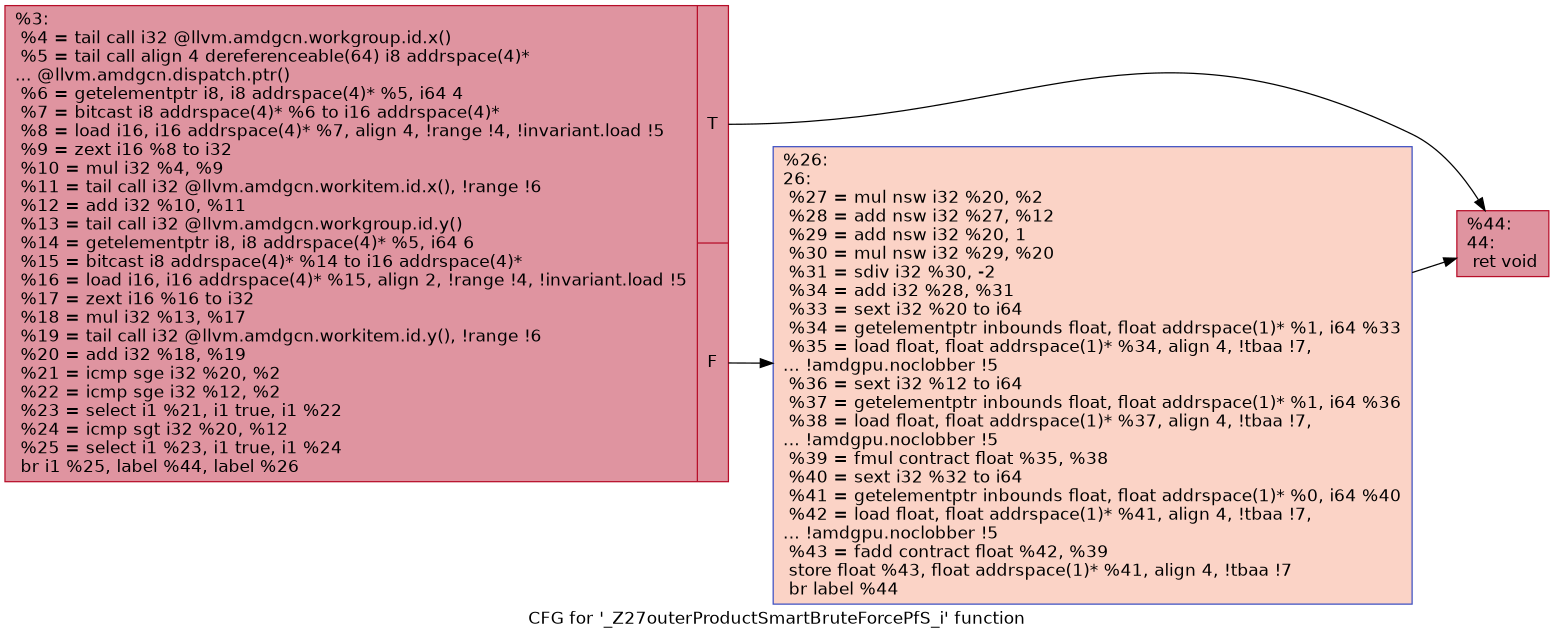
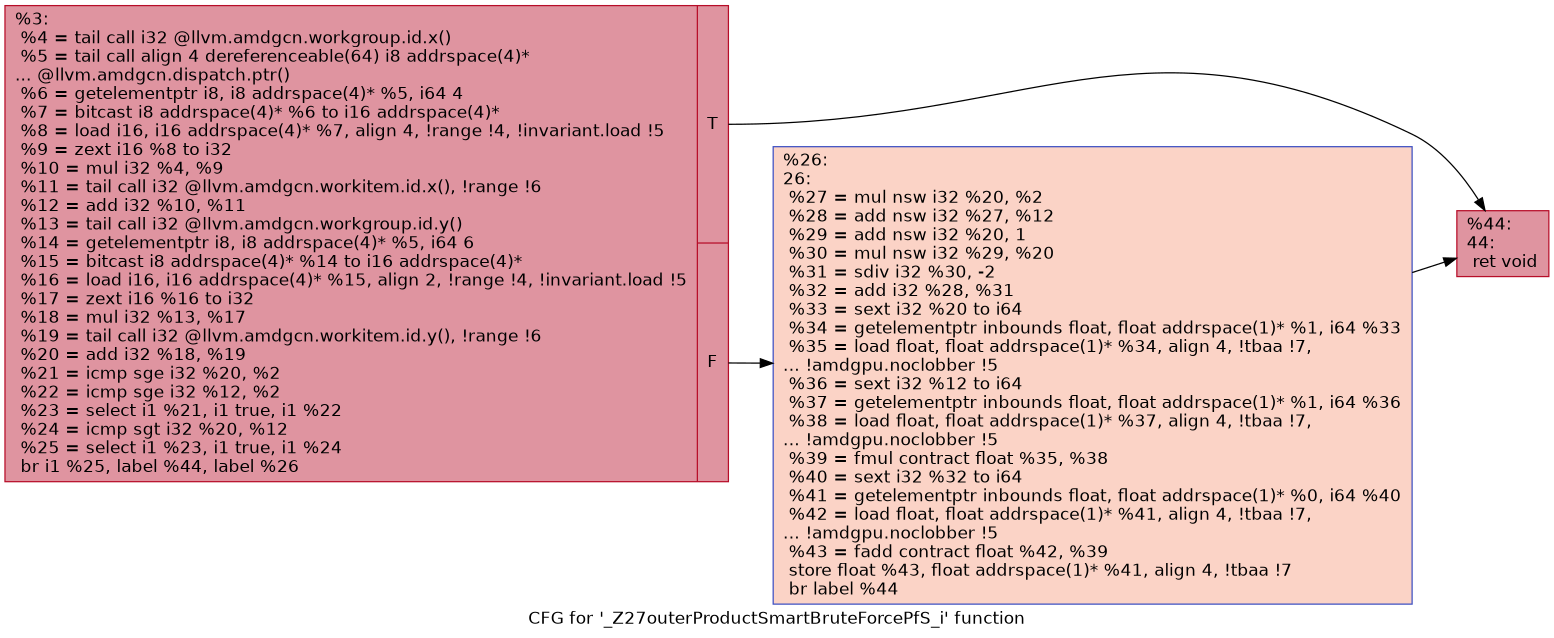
(899, 291) -> (899, 291)
